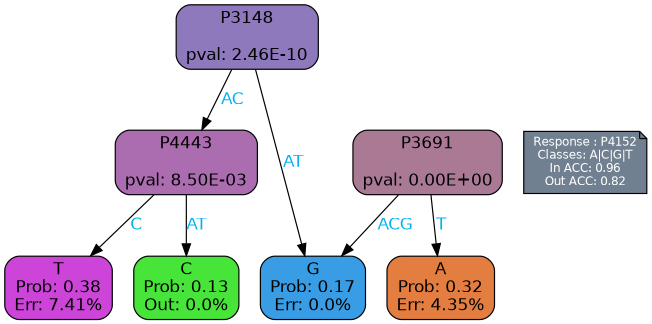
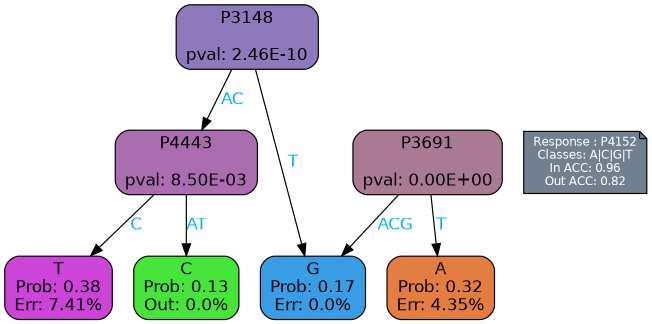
(293, 162) -> (293, 162)
